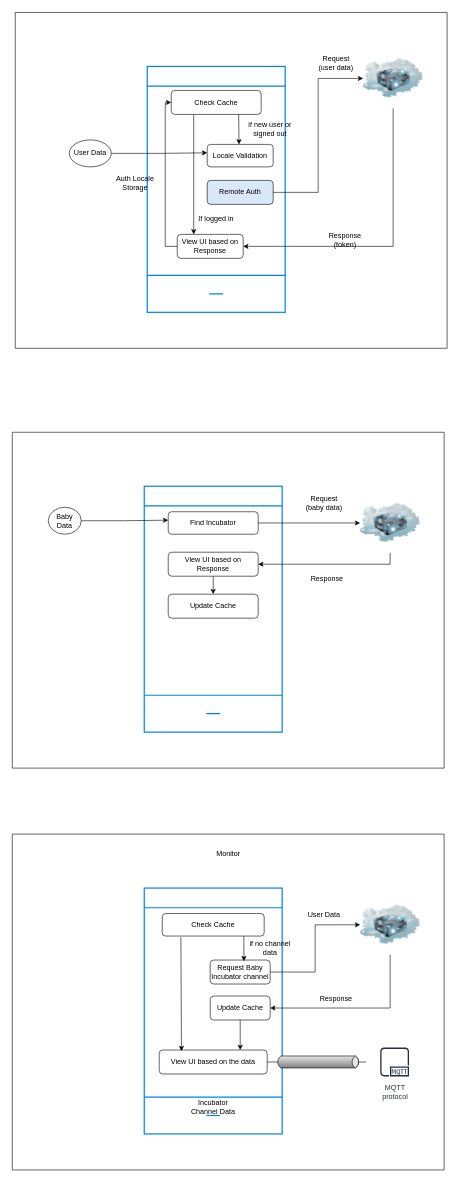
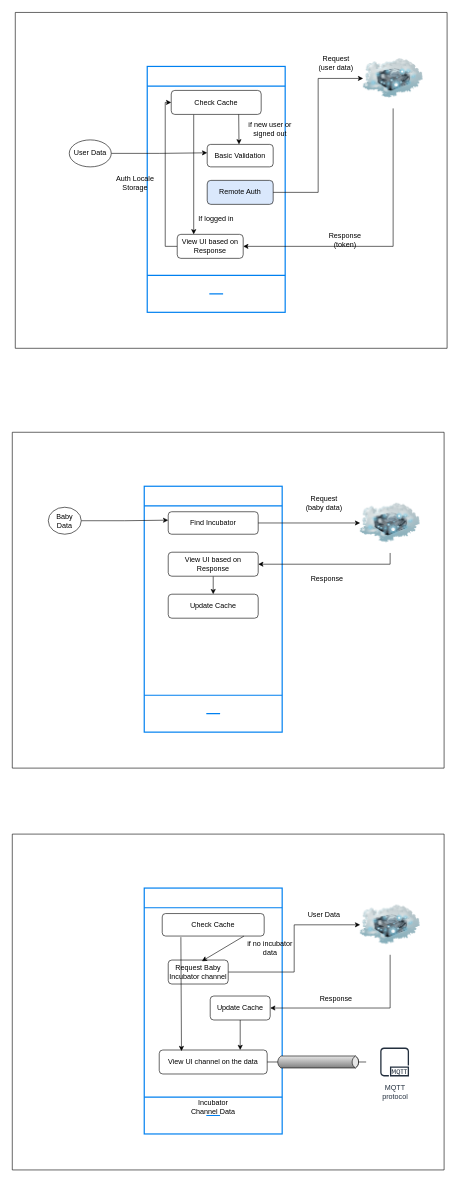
(240, 156) -> (240, 156)
(228, 854) -> none
(270, 948) -> (270, 948)
(240, 972) -> (198, 972)
(213, 1062) -> (213, 1062)
